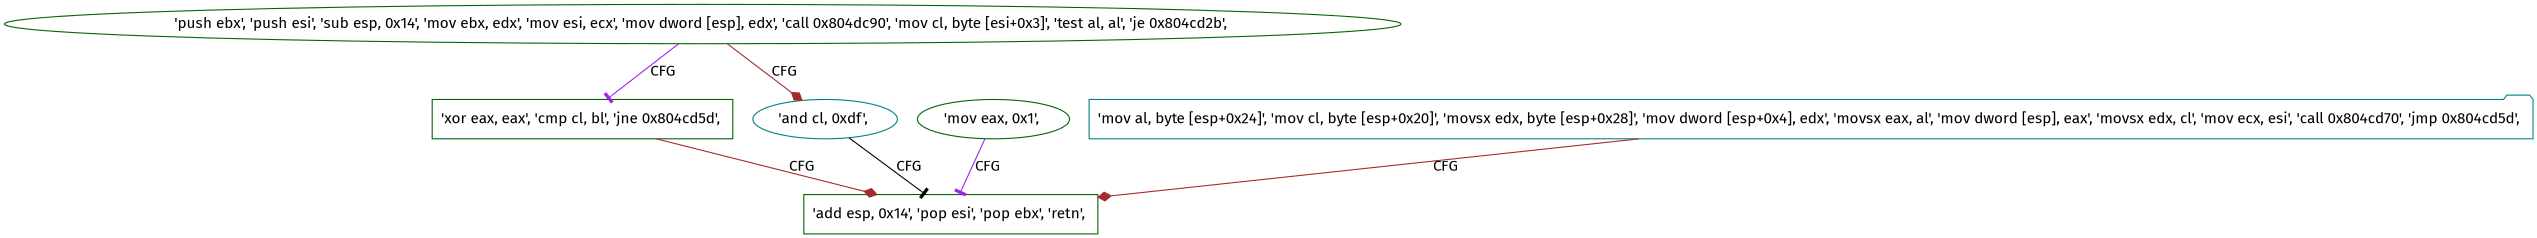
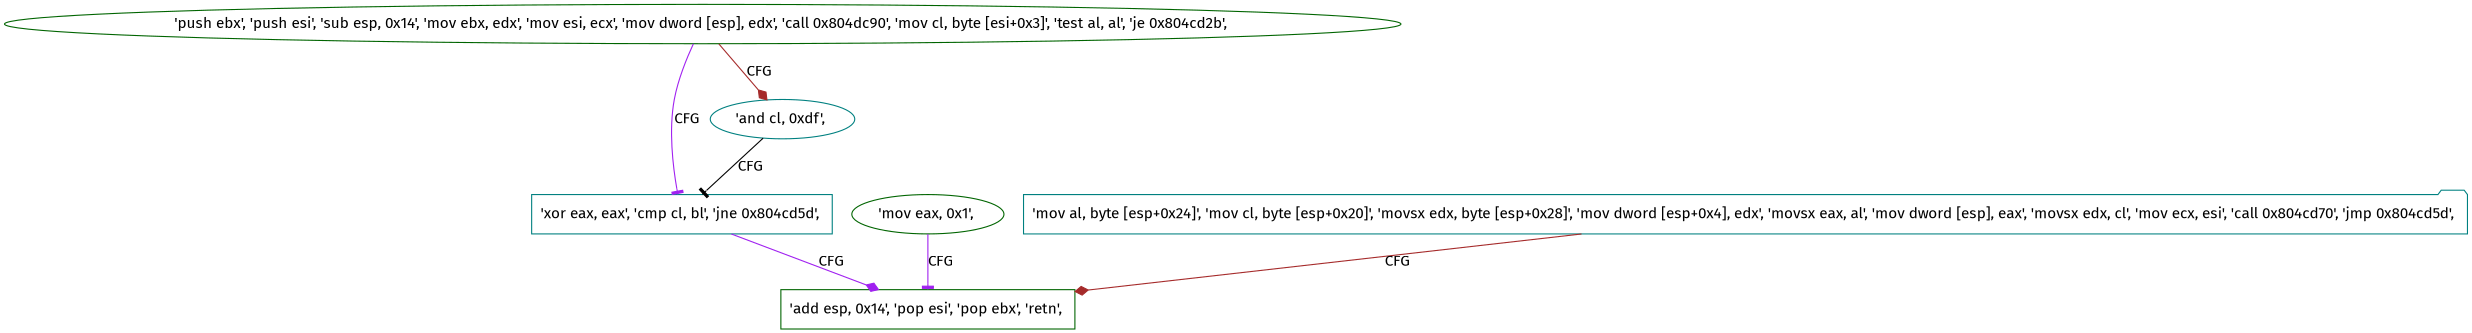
(582, 119) -> (682, 214)
(760, 165) -> (799, 259)
(885, 165) -> (735, 164)
